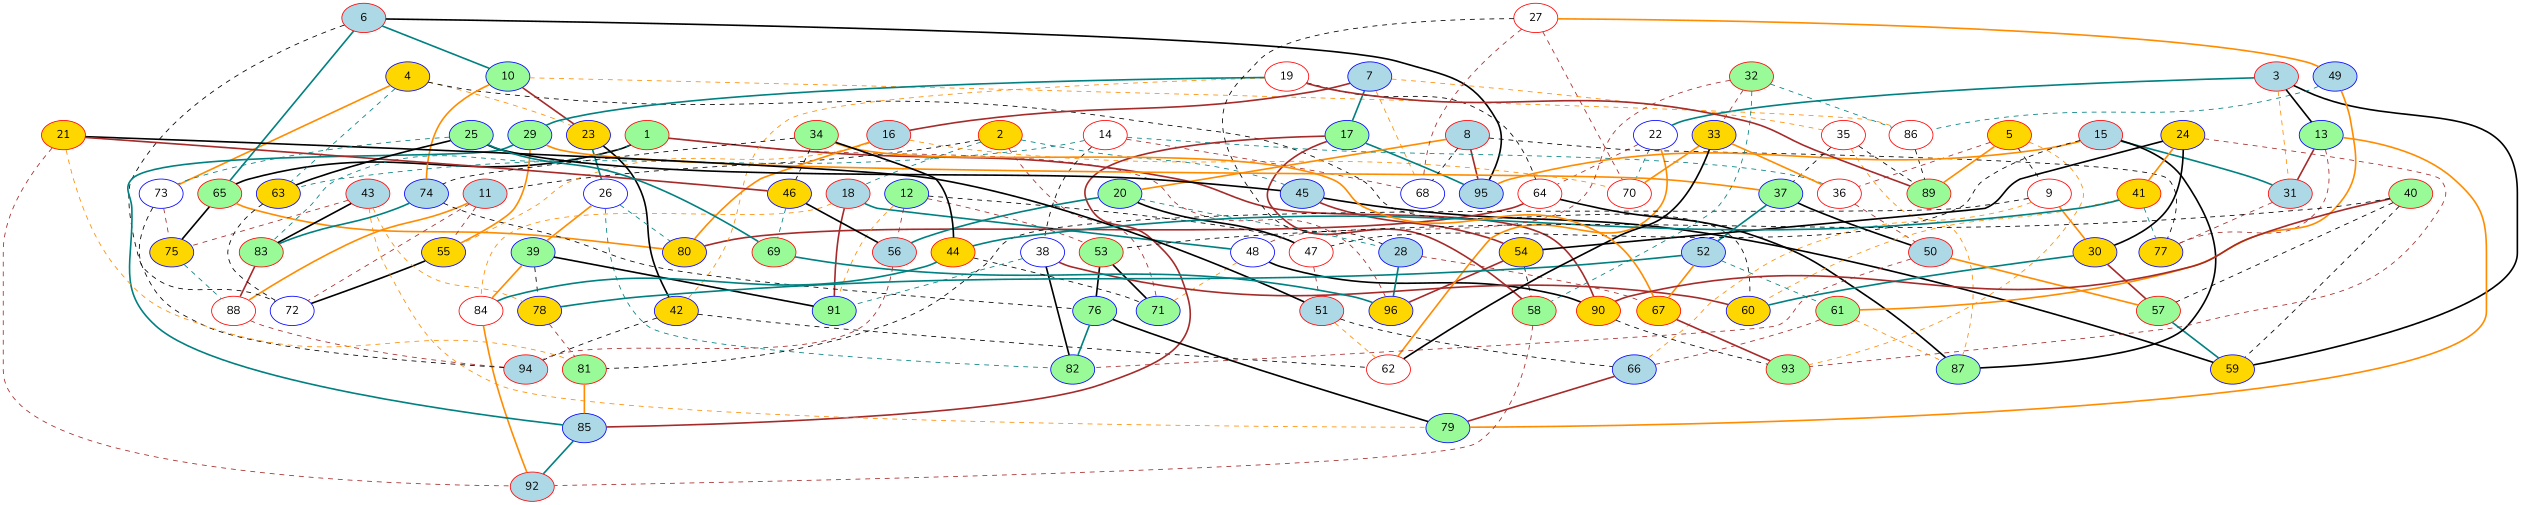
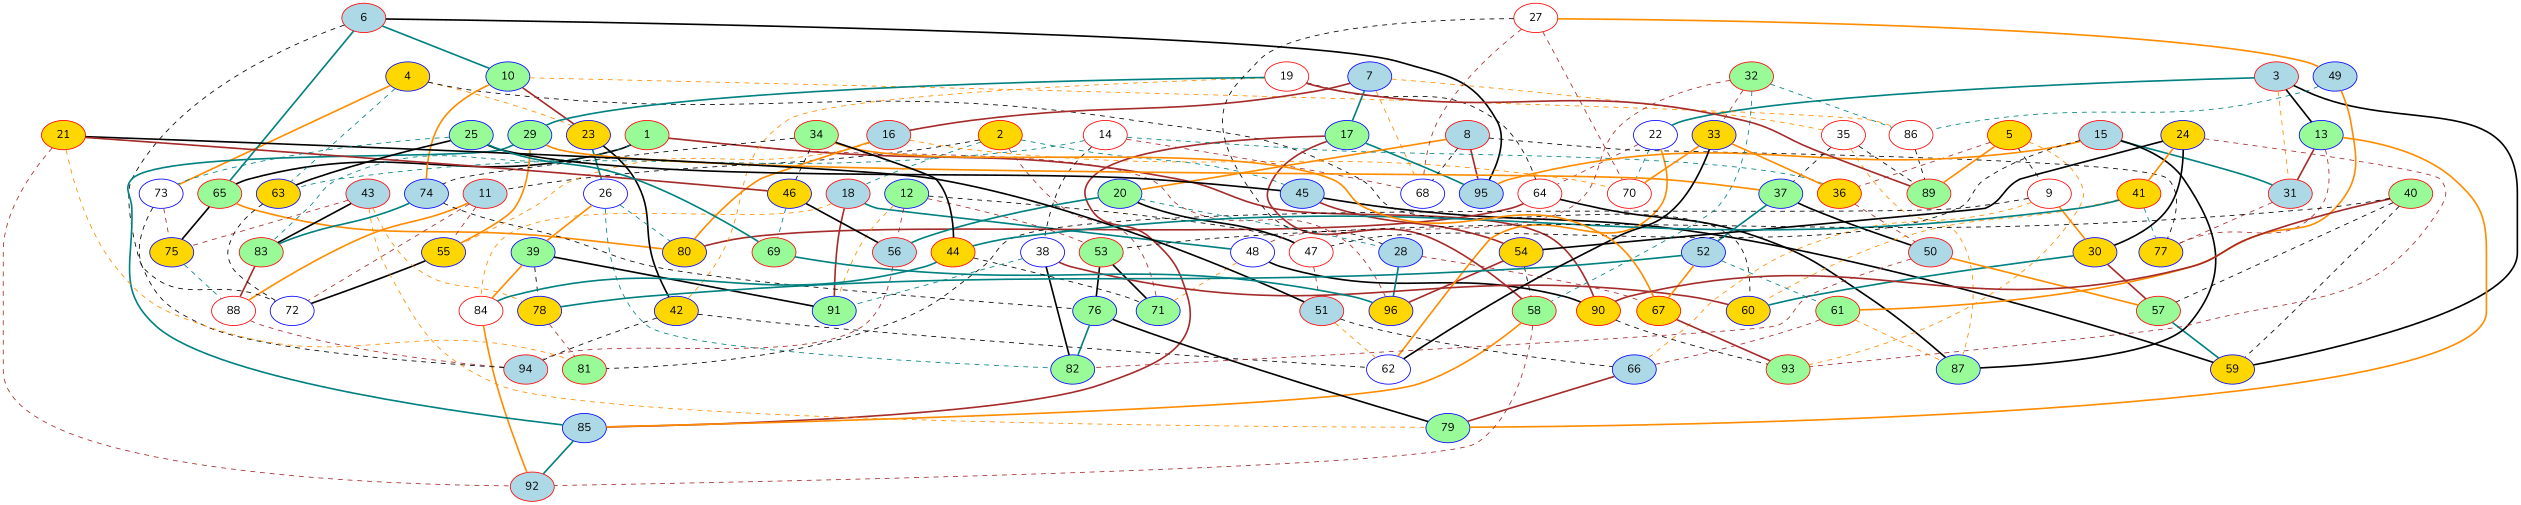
(1839, 194) -> (1839, 194)
(1388, 370) -> (1388, 370)
(584, 395) -> (1073, 412)
